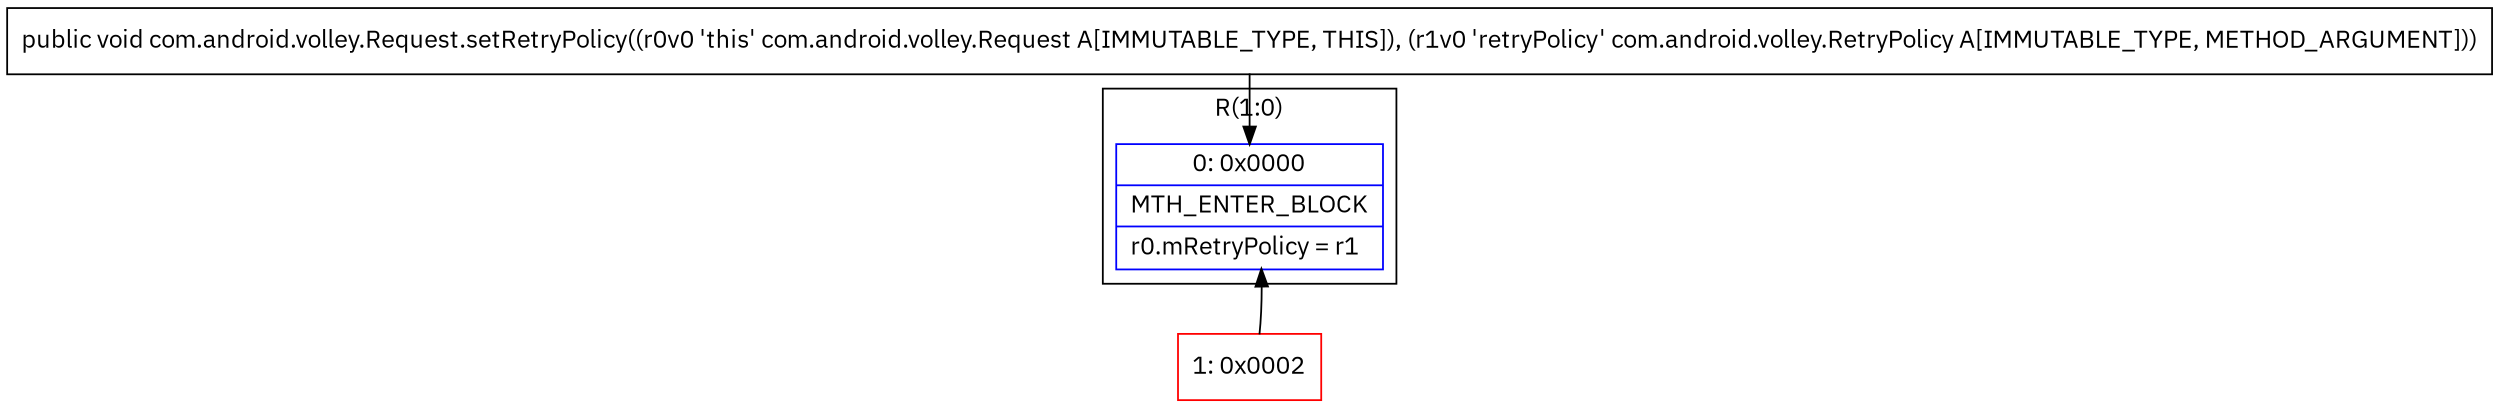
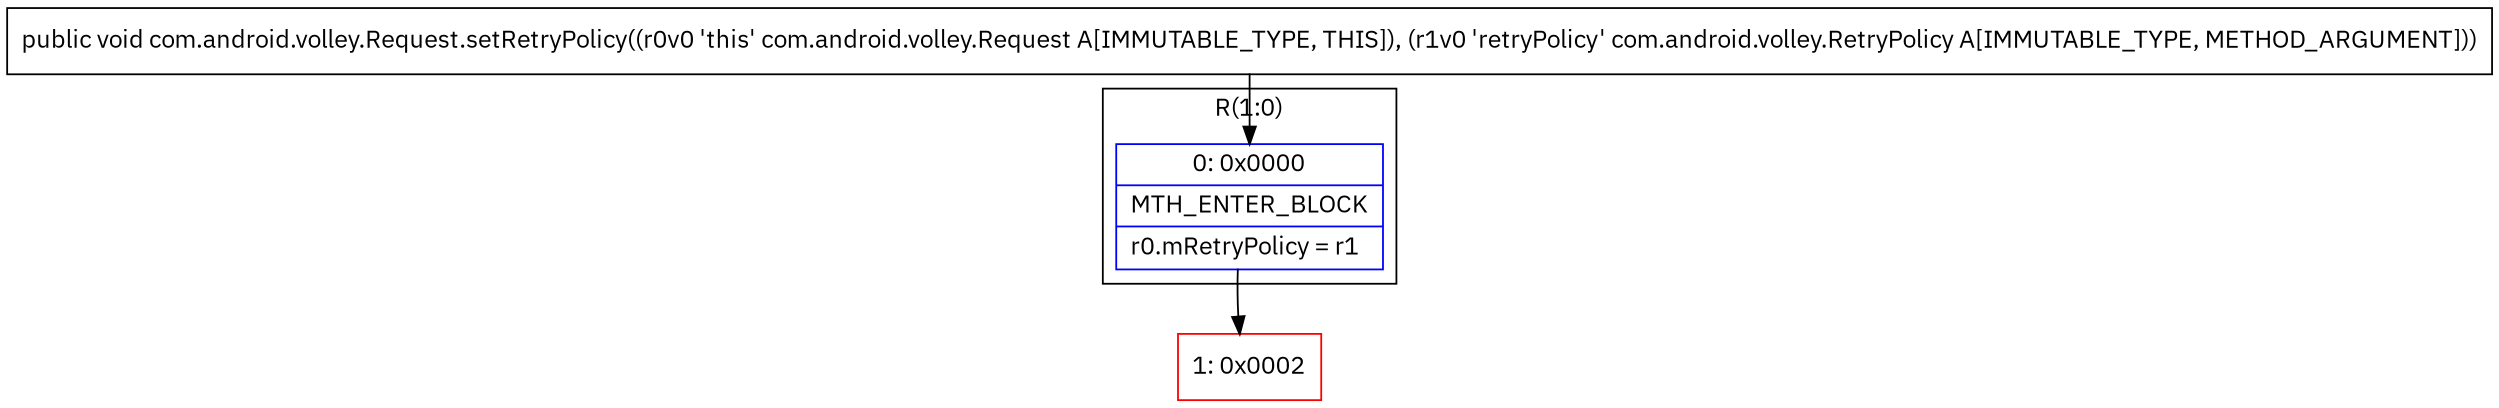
(1261, 311) -> (1238, 295)
